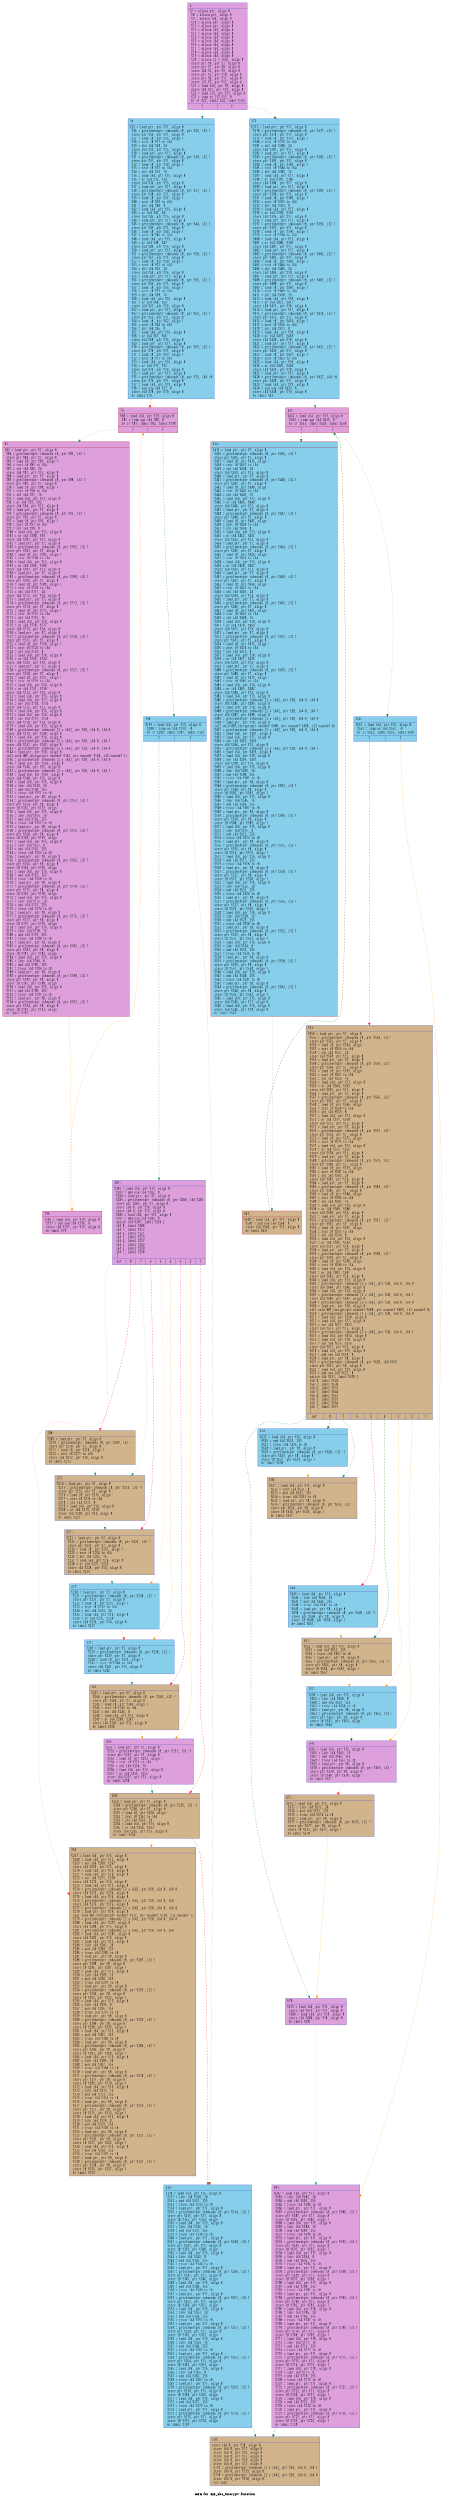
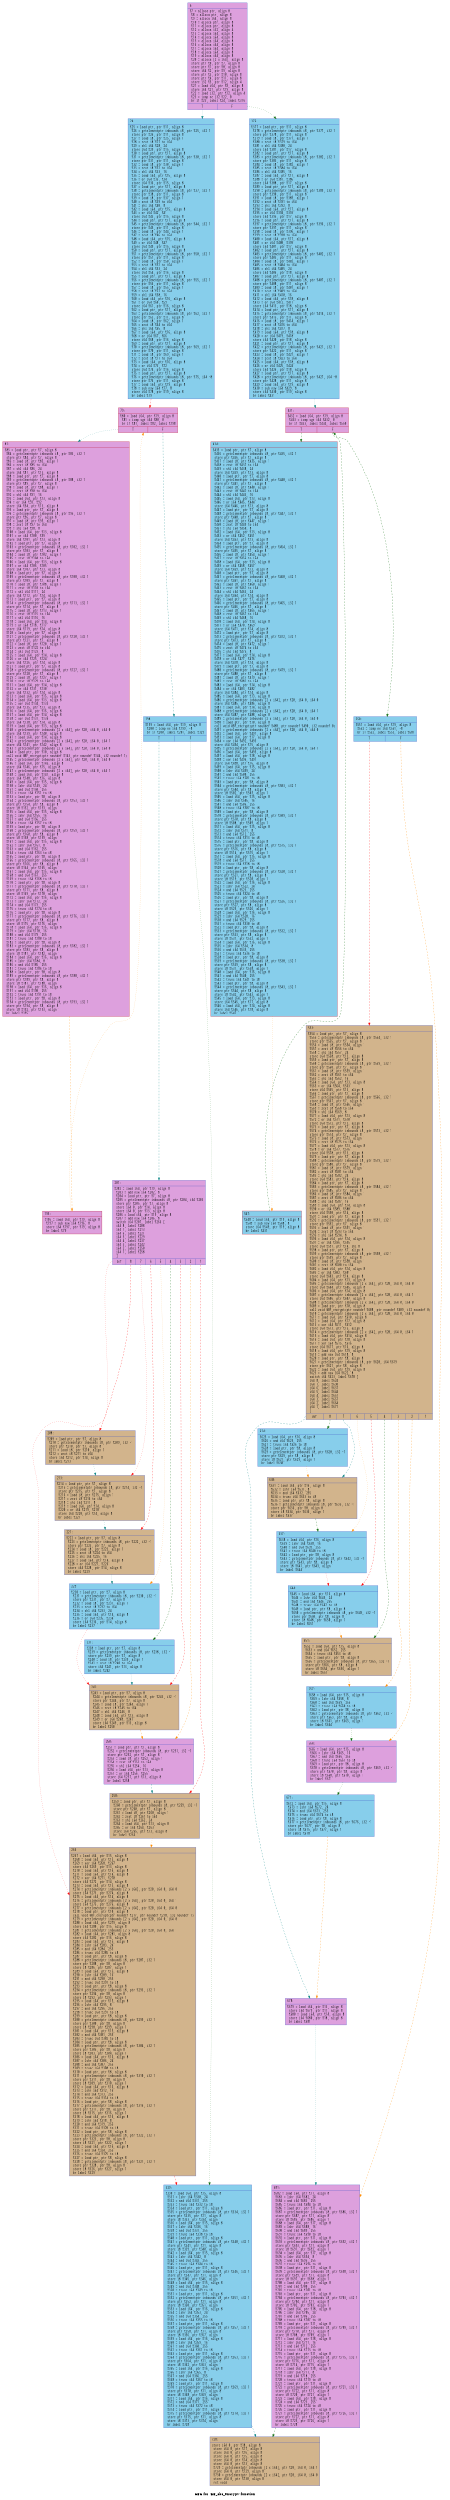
(389, 565) -> (389, 565)
(141, 835) -> (141, 835)
(272, 1112) -> (272, 1112)
(272, 1222) -> (272, 1222)
(336, 1246) -> (334, 1246)
(146, 1370) -> (146, 1370)
(171, 1454) -> (171, 1454)
none -> (322, 1552)
(122, 1633) -> (77, 1656)
(341, 1787) -> (341, 1787)
(329, 1816) -> (329, 1816)
(207, 2009) -> (175, 2179)
